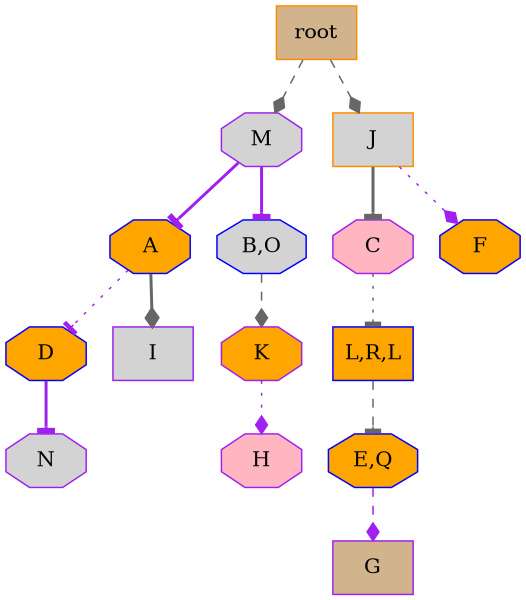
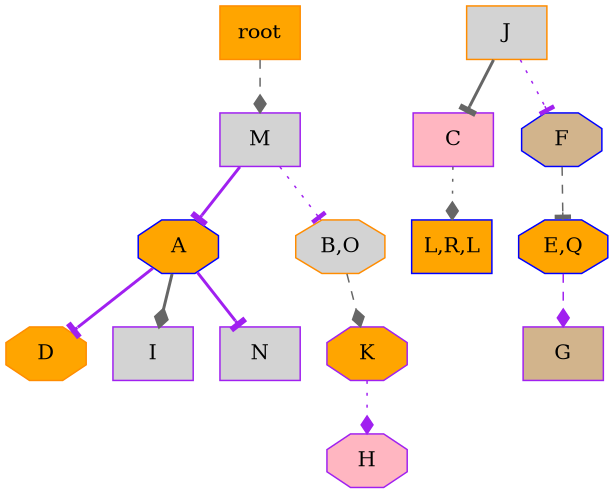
(317, 33) -> (260, 33)
(341, 78) -> none
(262, 140) -> (260, 140)
(422, 189) -> (533, 83)
(262, 190) -> (298, 190)
(262, 247) -> (340, 247)
(373, 247) -> (453, 140)
(480, 247) -> (562, 140)
(101, 297) -> (115, 298)
(373, 297) -> (453, 184)
(46, 354) -> (46, 354)
(46, 404) -> (216, 297)
(373, 404) -> (562, 190)
(46, 461) -> (260, 354)
